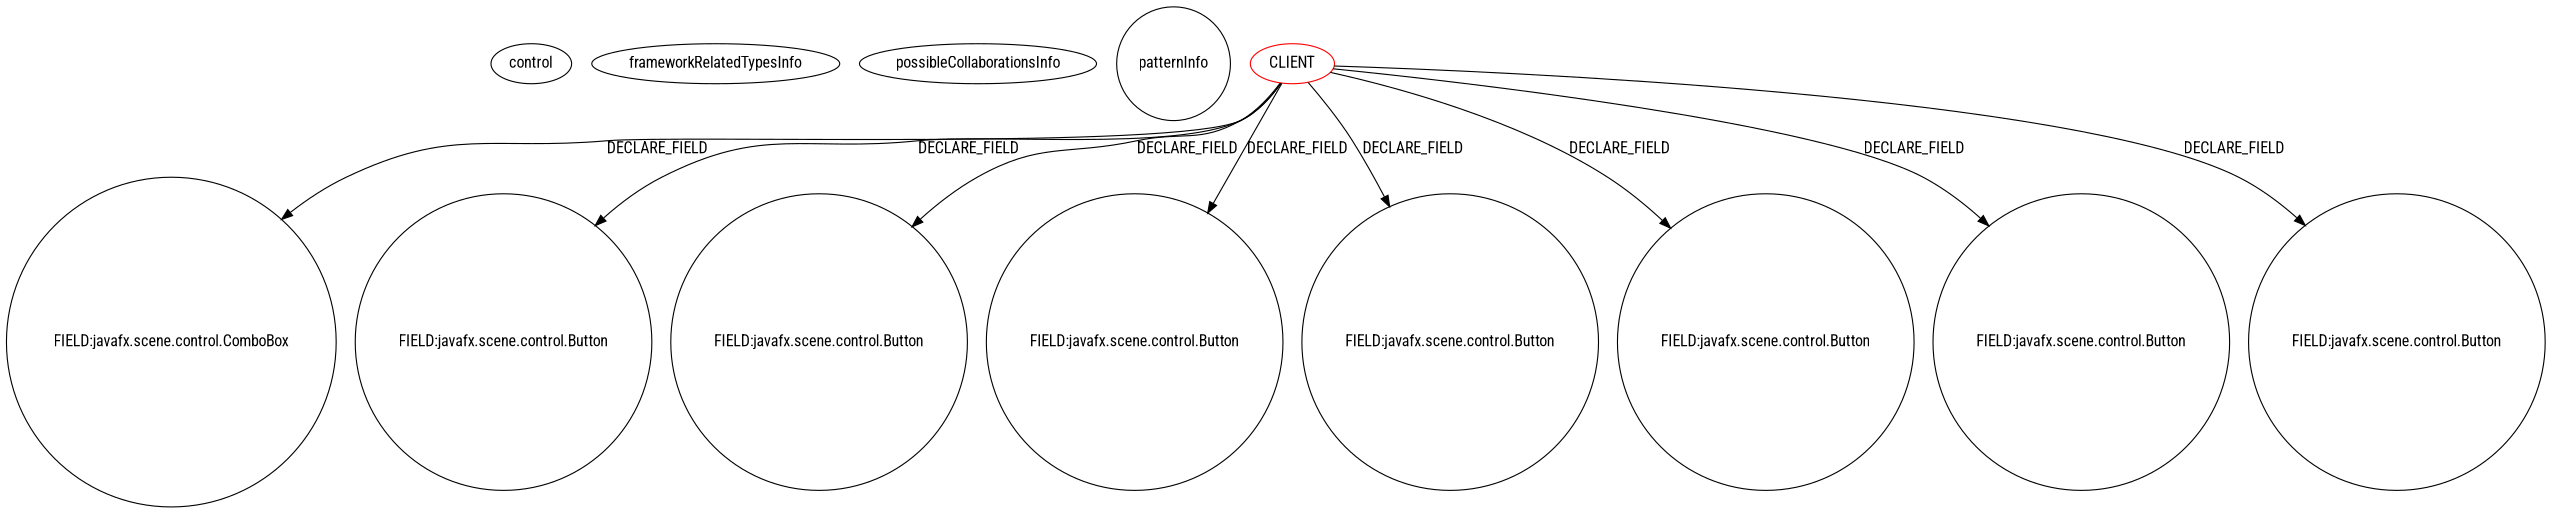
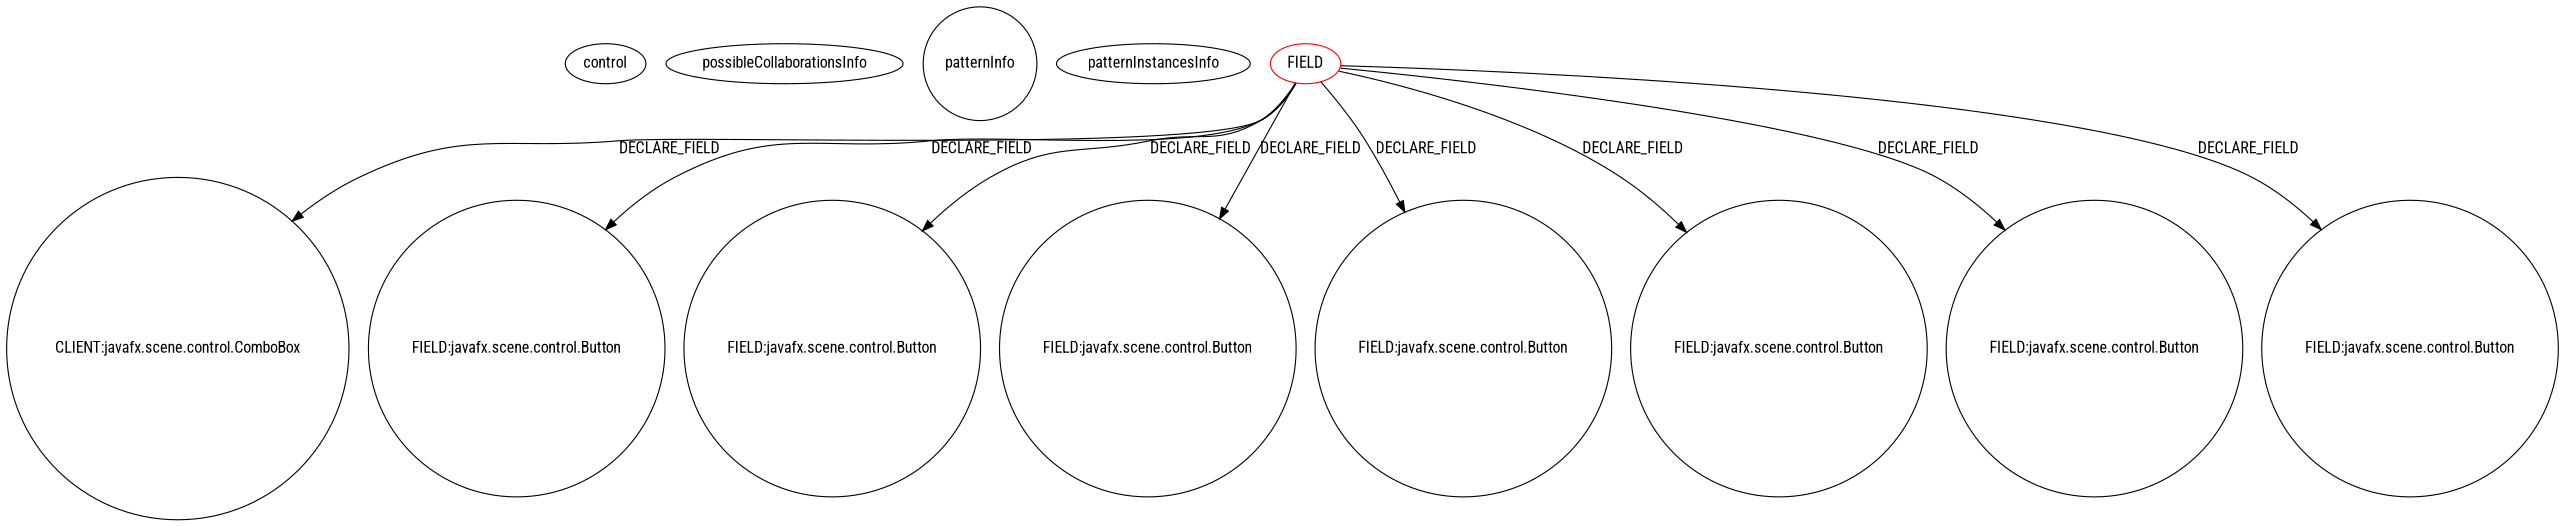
(716, 64) -> none
none -> (1153, 64)
(1292, 64) -> (1306, 64)
(171, 342) -> (178, 349)
